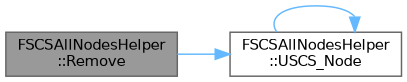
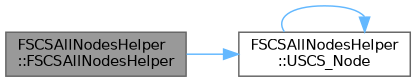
(92, 54) -> (96, 54)
